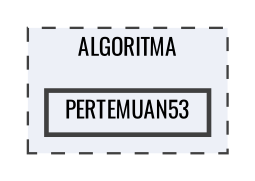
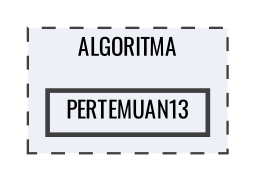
(128, 113) -> (128, 113)
